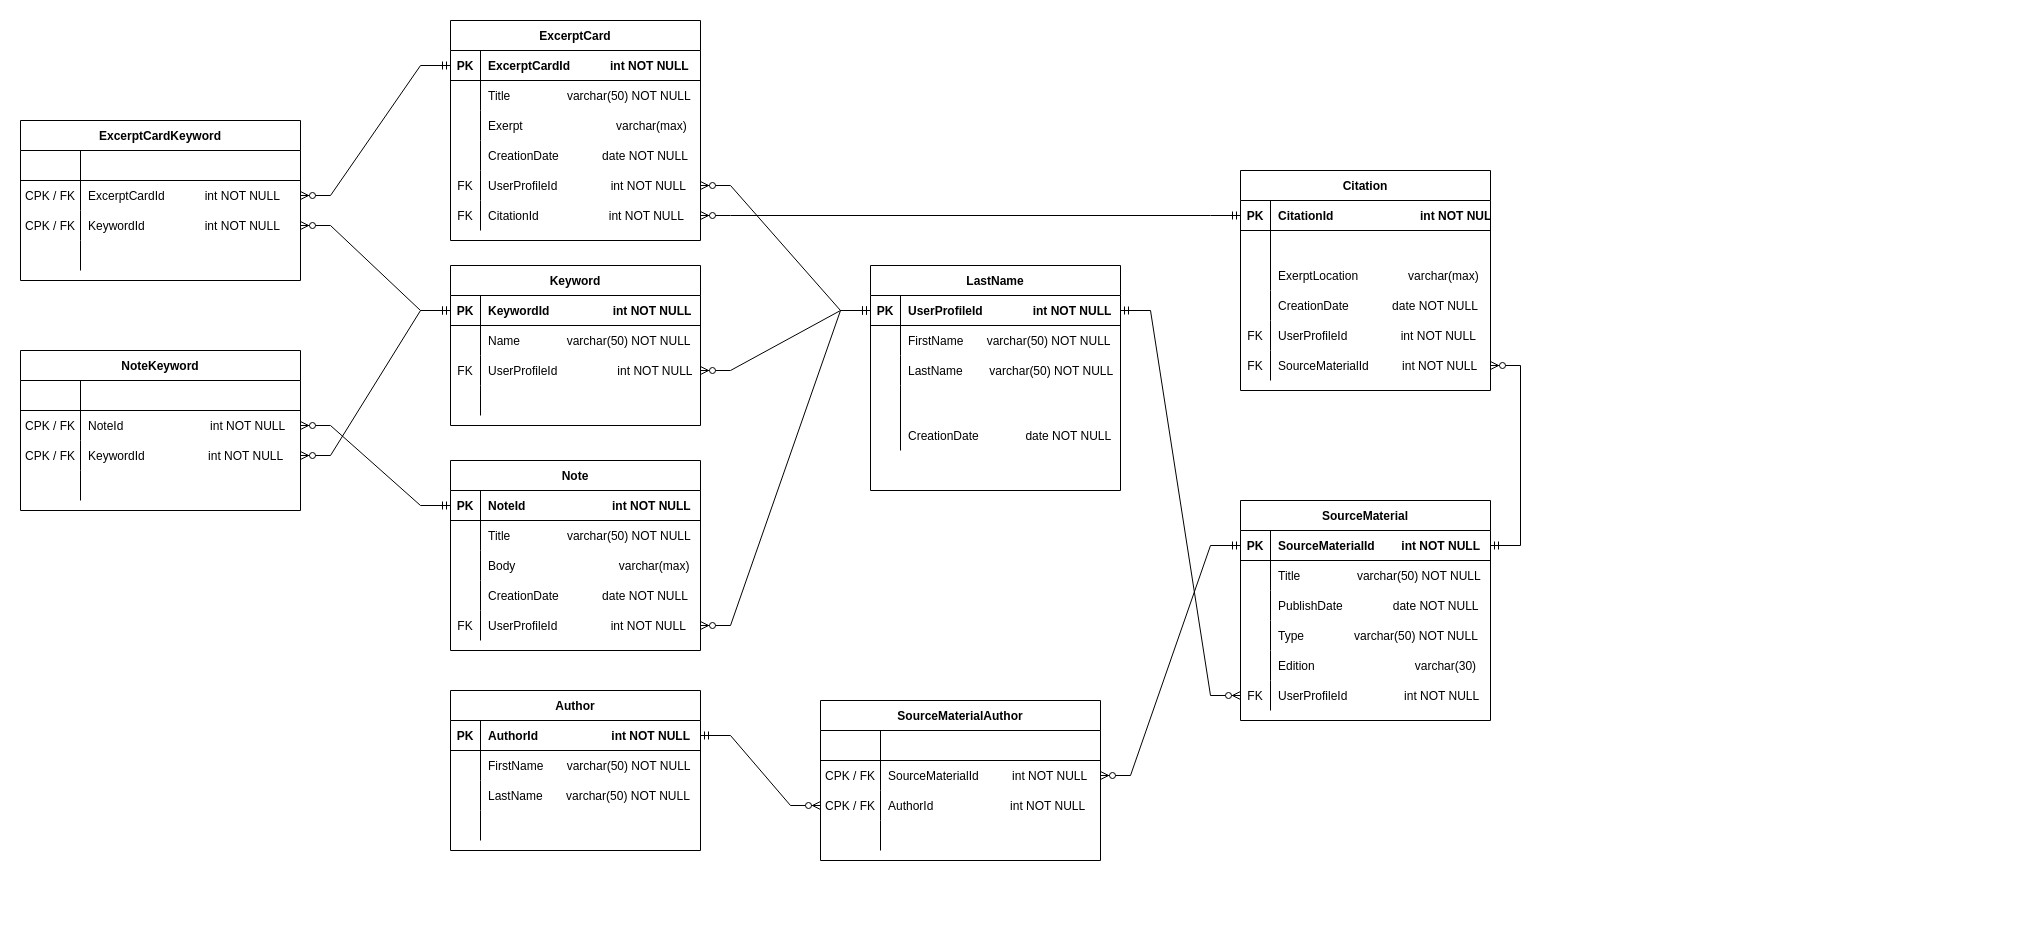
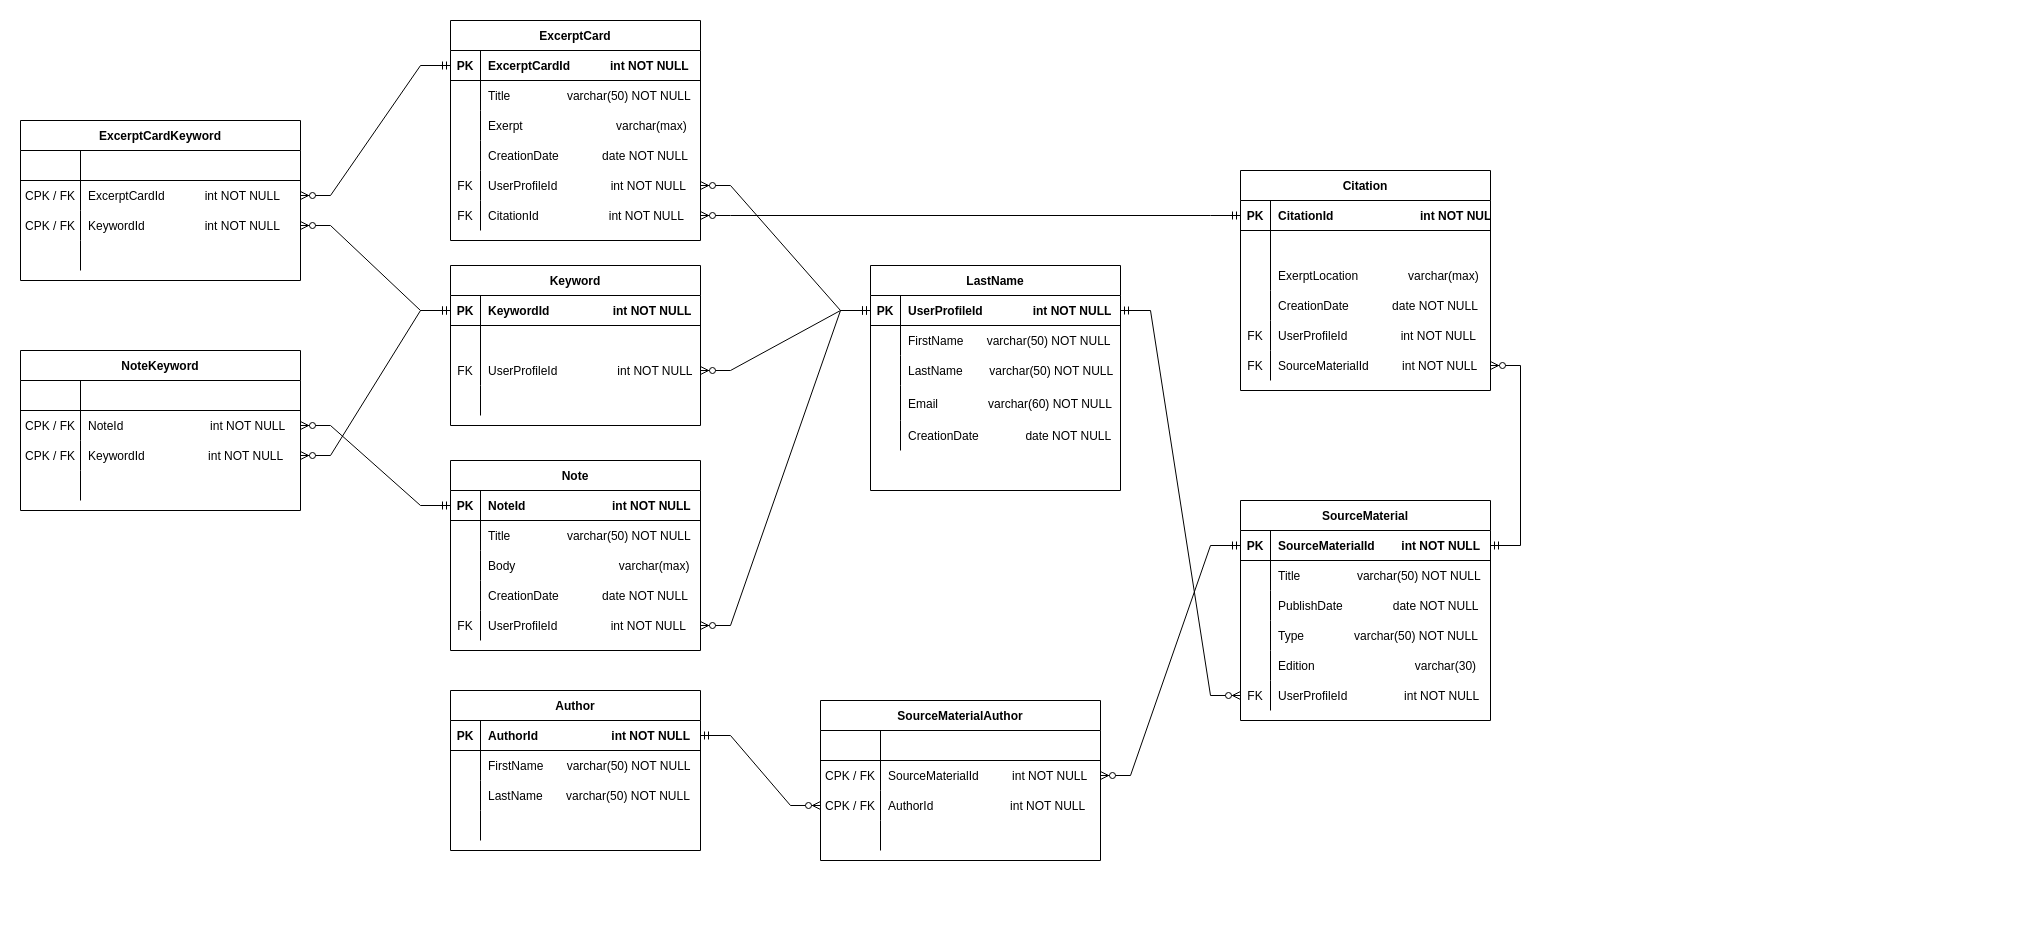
(591, 341) -> none
none -> (1011, 403)
